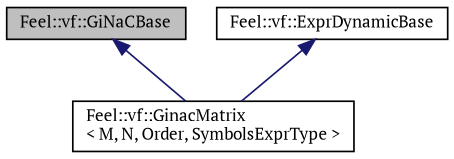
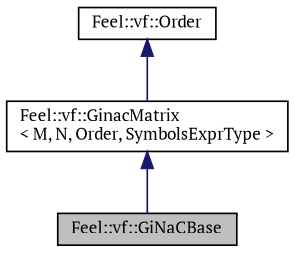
(332, 23) -> (147, 23)
(156, 76) -> (147, 191)
